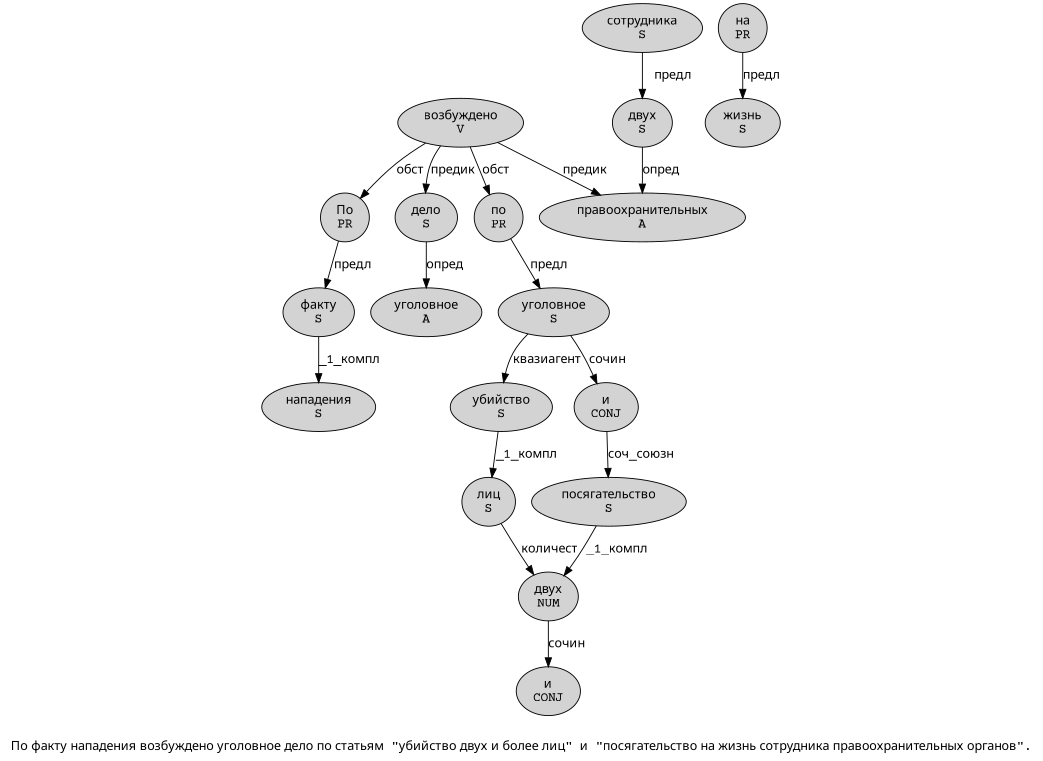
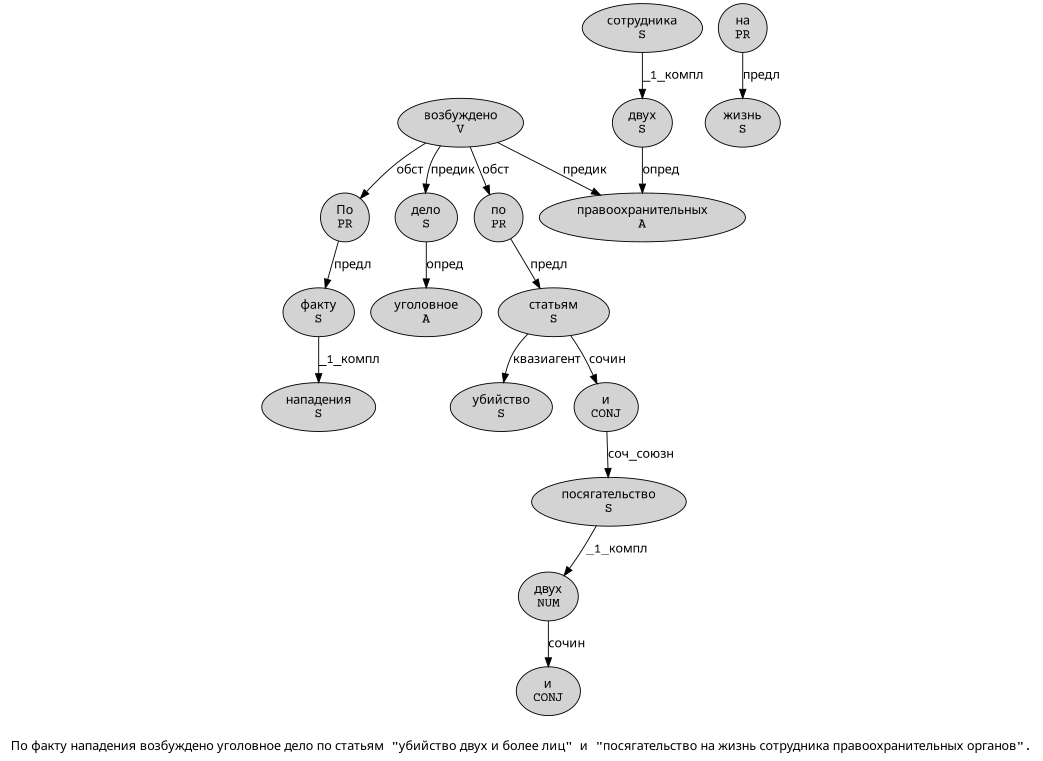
(673, 75) -> (673, 75)
(554, 312) -> (554, 312)
(489, 502) -> none
